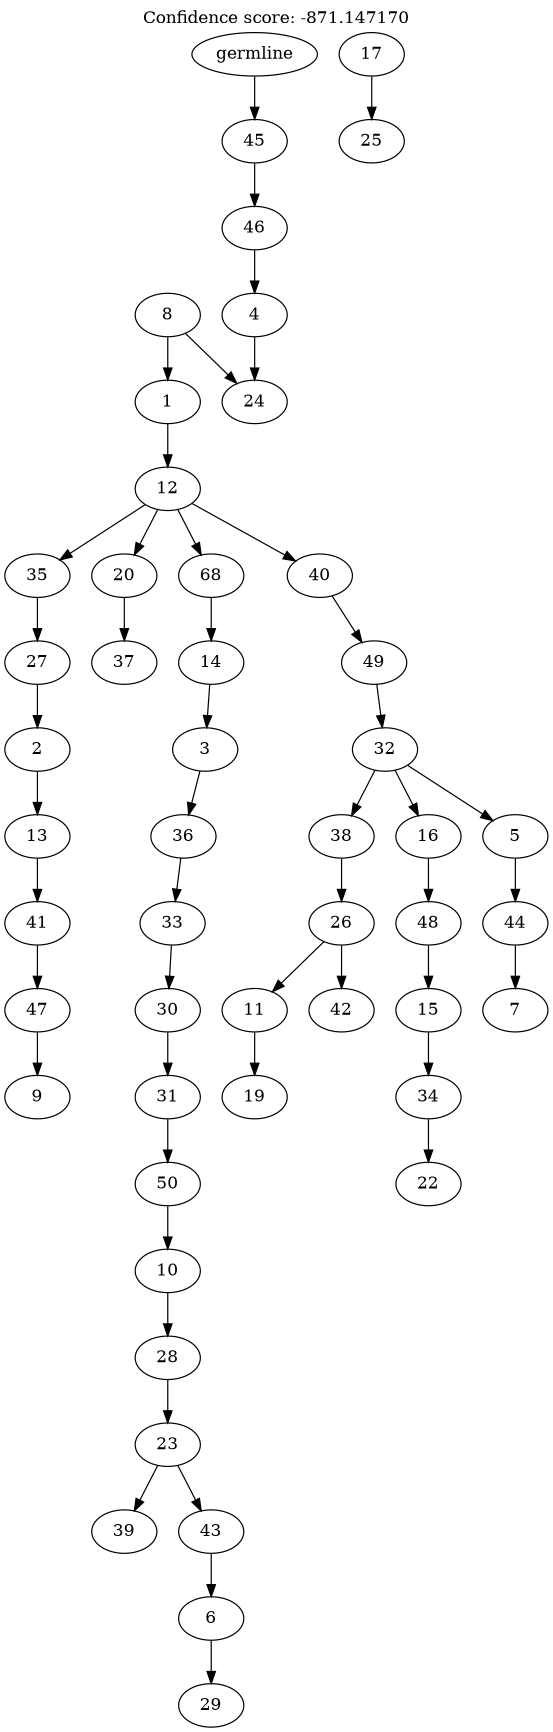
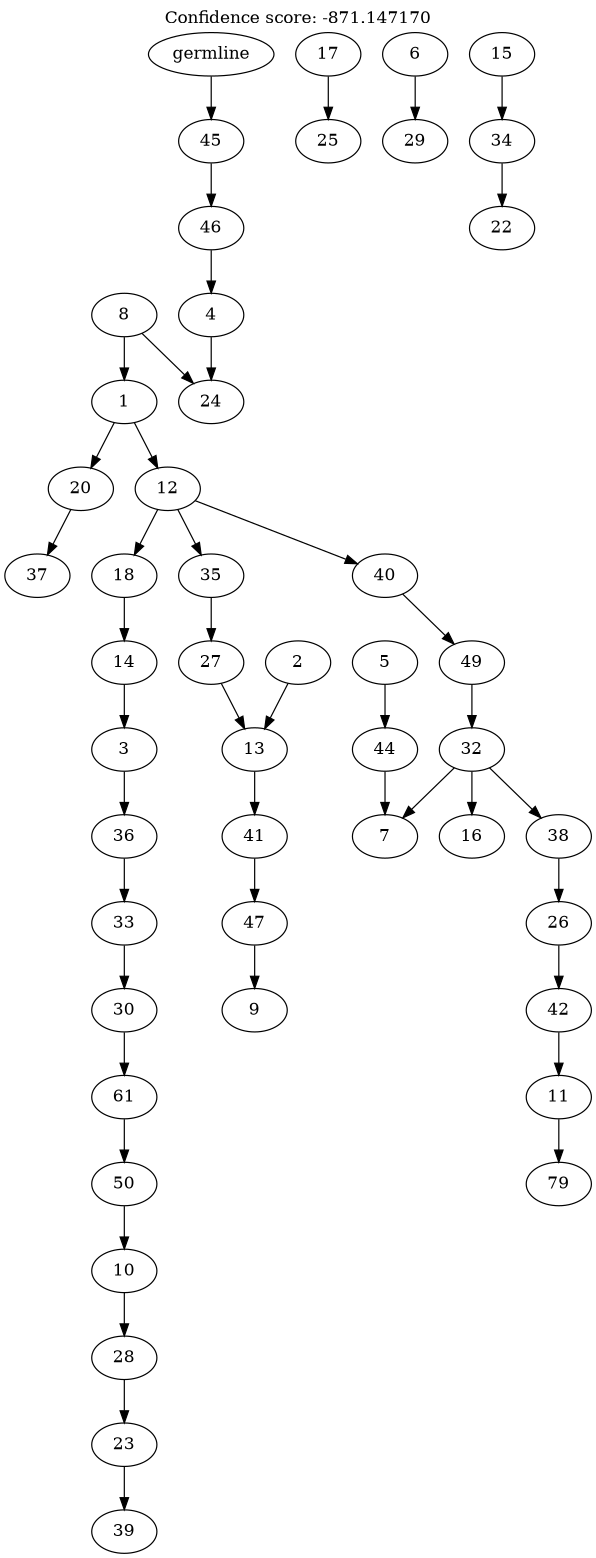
(149, 527) -> (105, 440)
(211, 576) -> (124, 576)
(37, 700) -> (230, 701)
(445, 790) -> (433, 789)
(428, 923) -> none
(303, 962) -> (559, 1048)
(168, 1097) -> (124, 1097)
(255, 1097) -> (559, 1184)
(211, 1532) -> none
